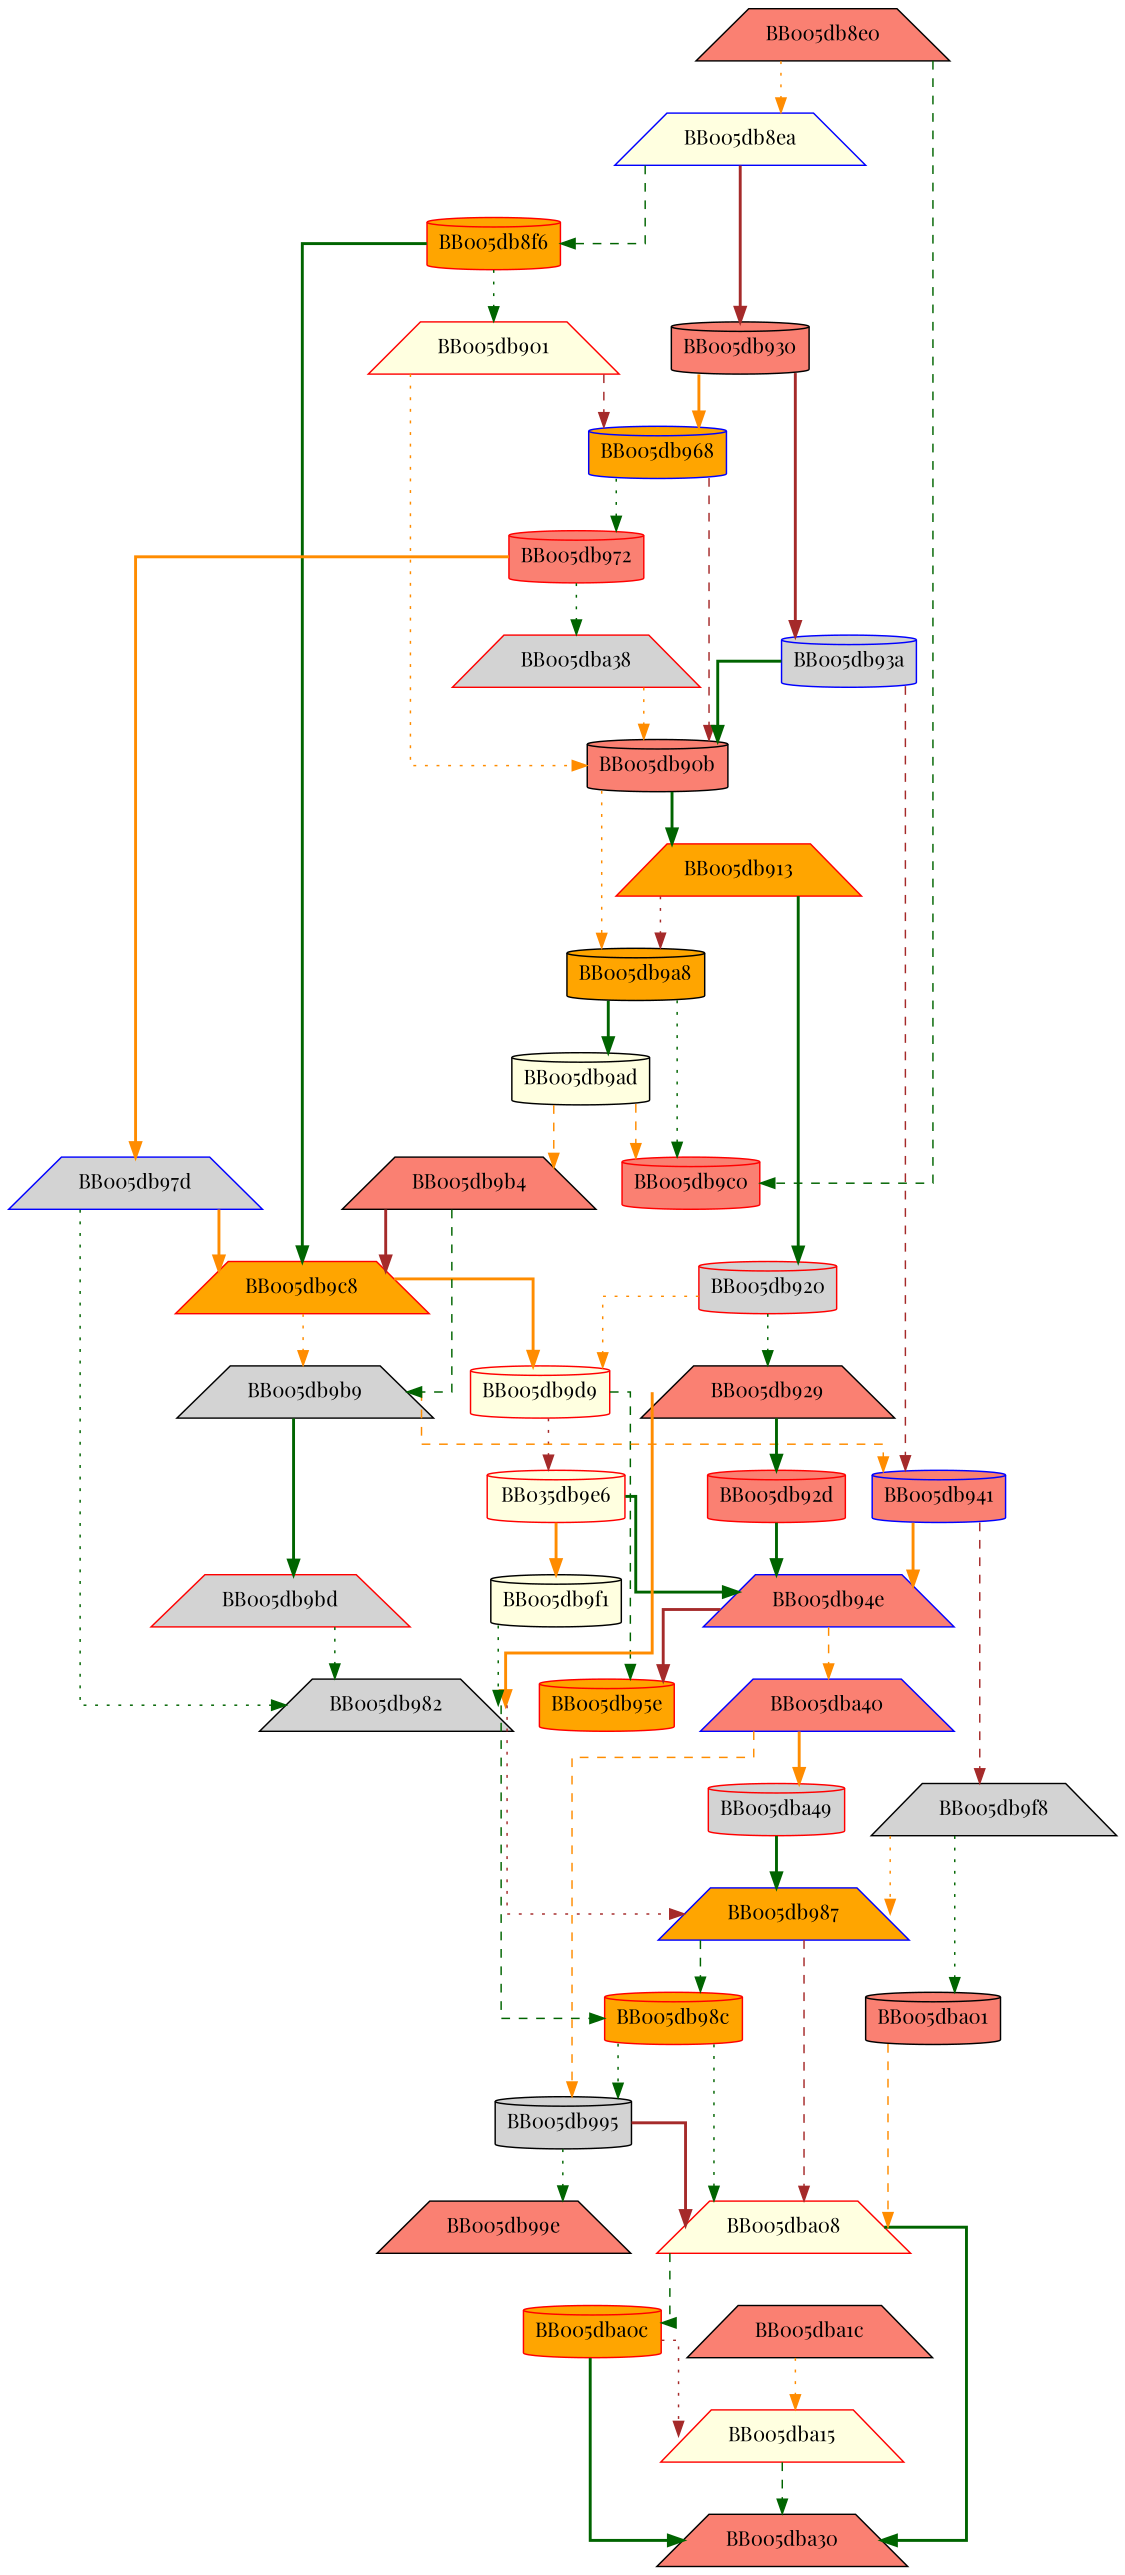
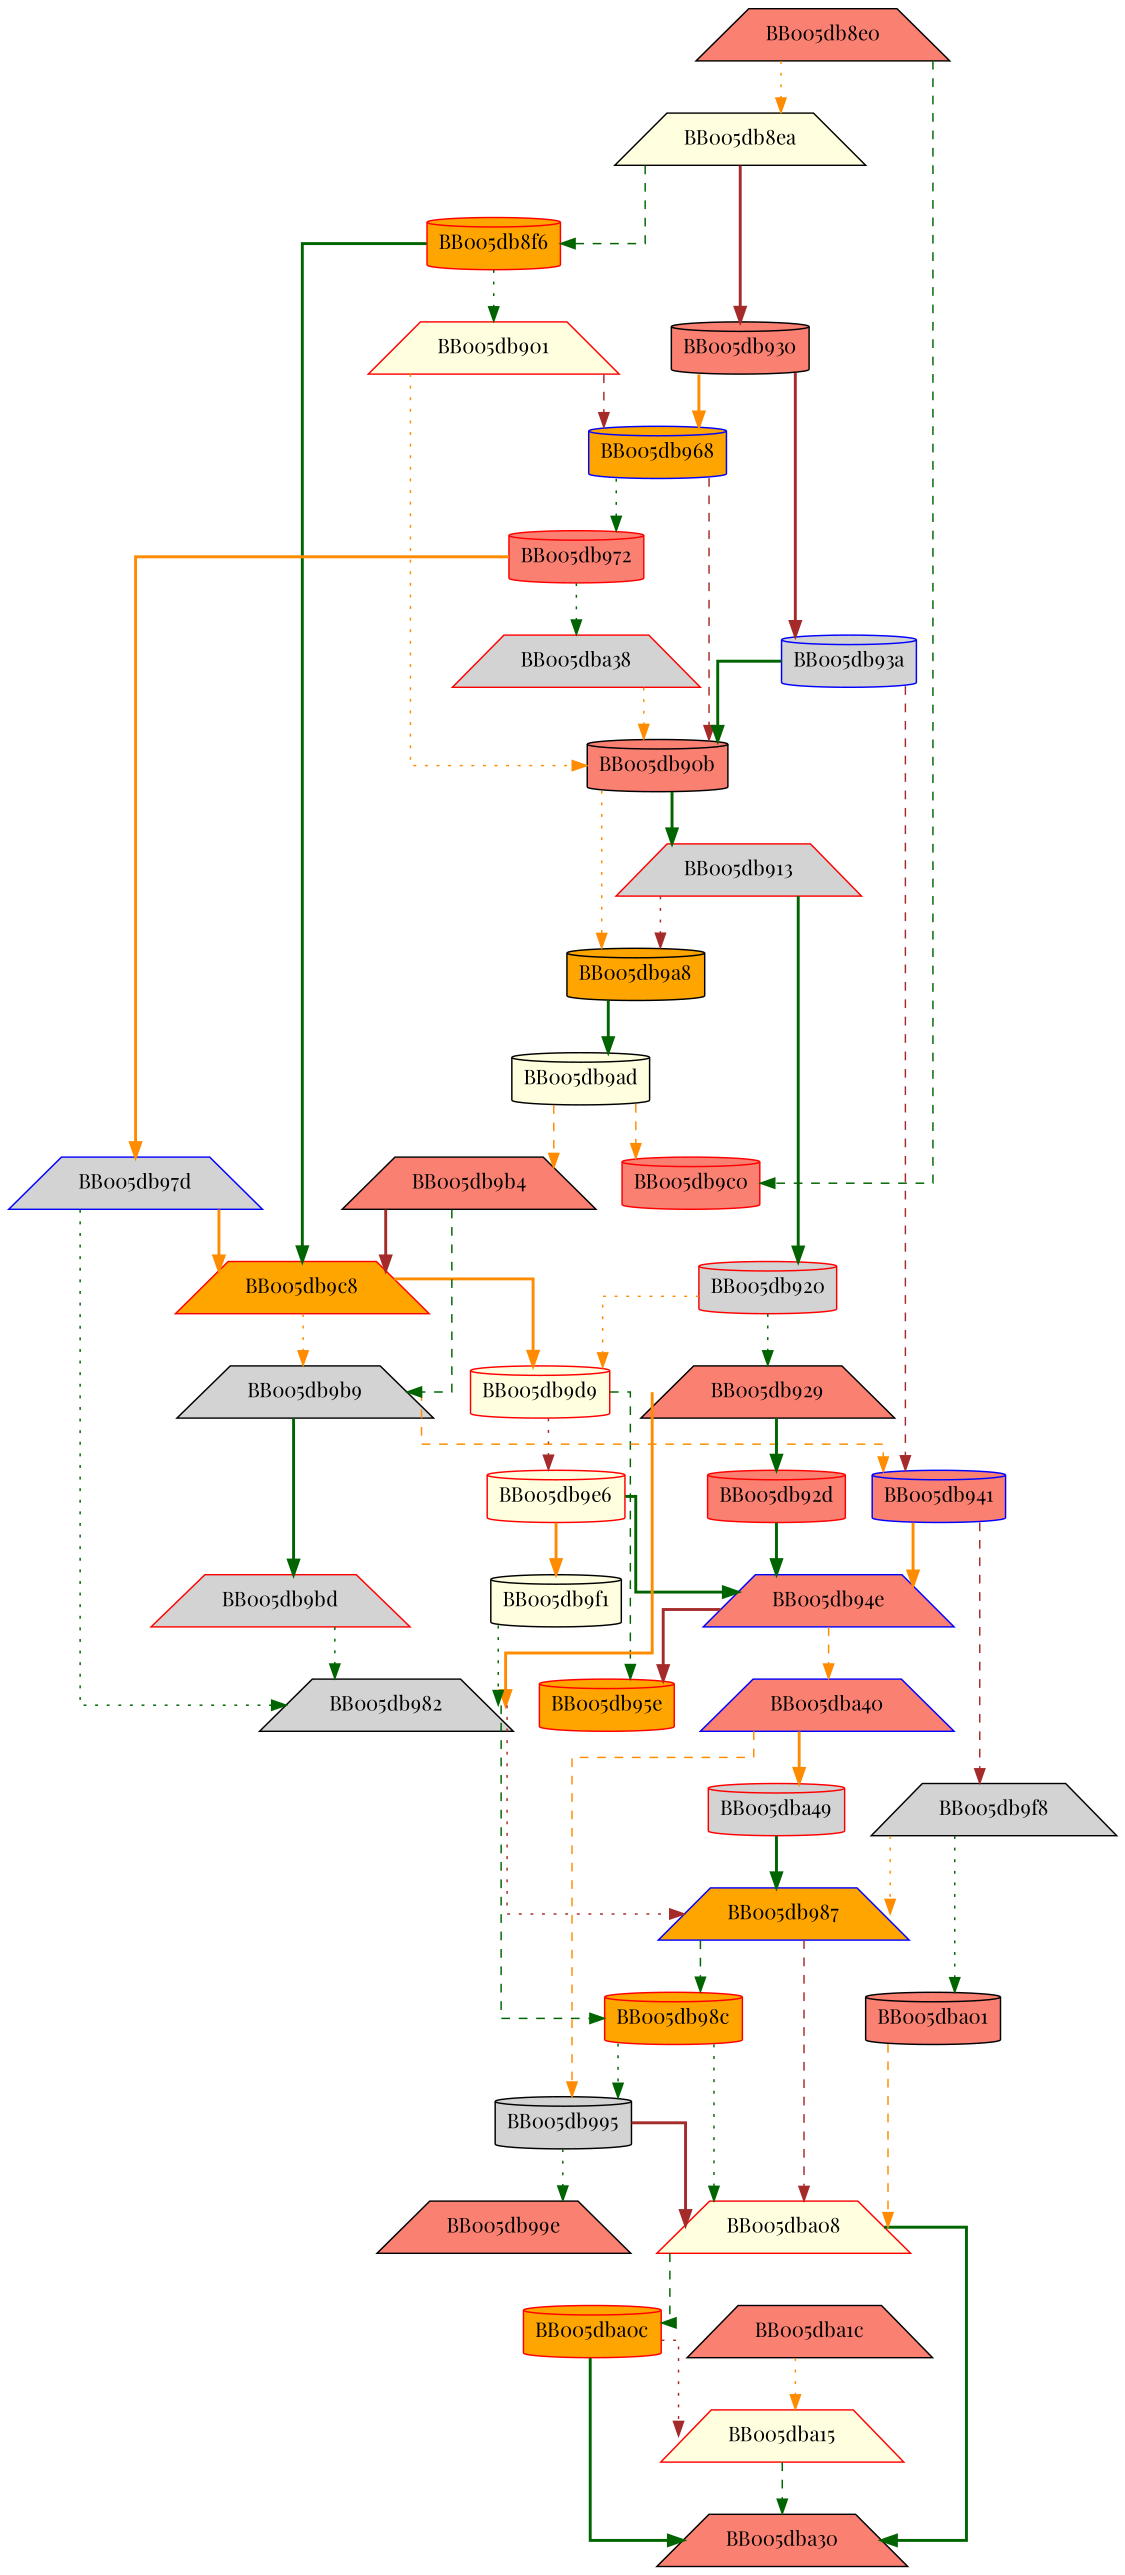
(740, 139) -> (740, 139)
(739, 870) -> (739, 870)
(677, 1071) -> none
(556, 1496) -> (556, 1496)
